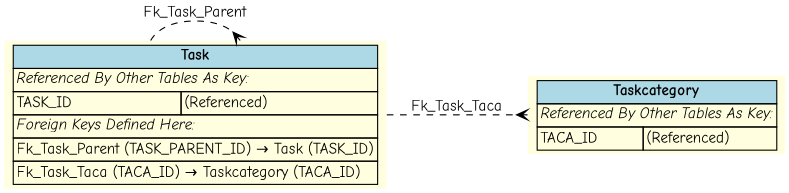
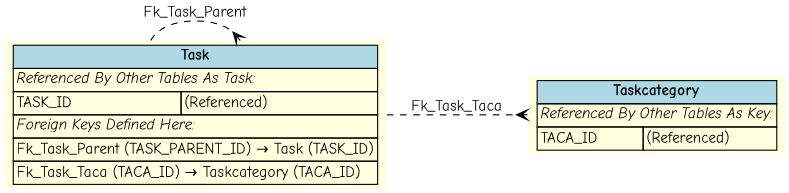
(133, 78) -> (136, 78)
